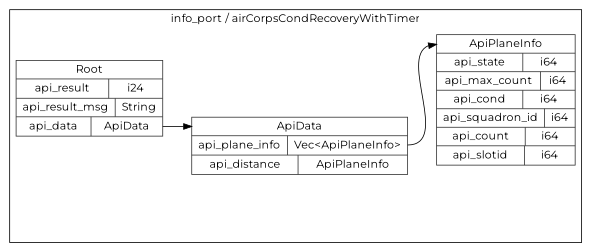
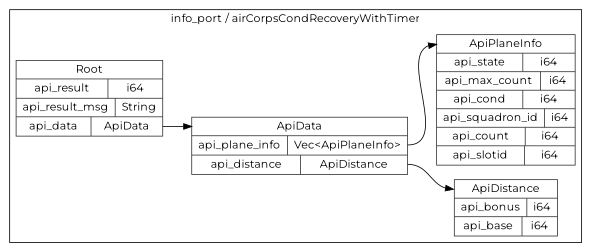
(136, 88) -> (135, 88)
(353, 164) -> (354, 164)
none -> (506, 208)
